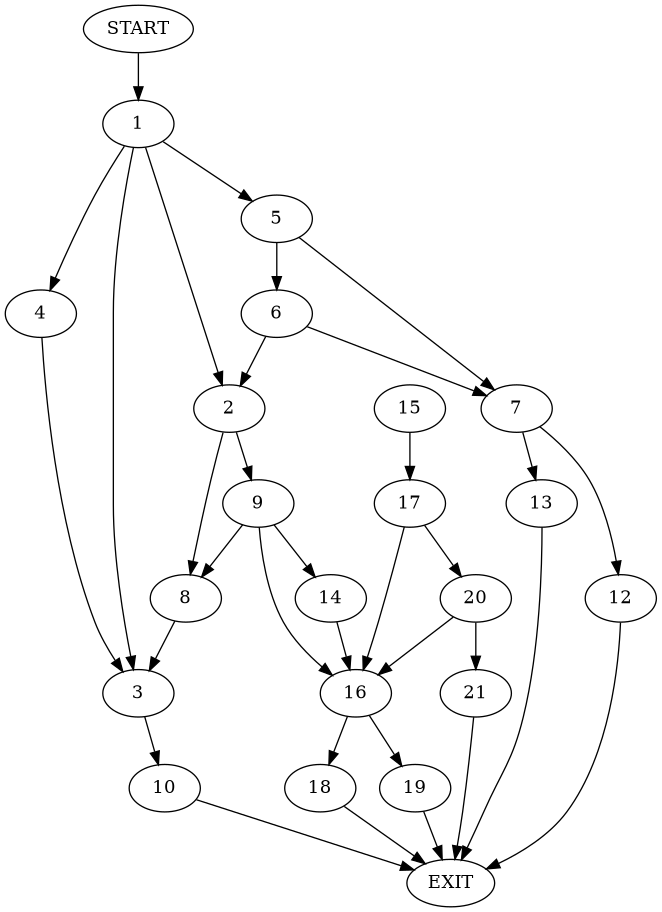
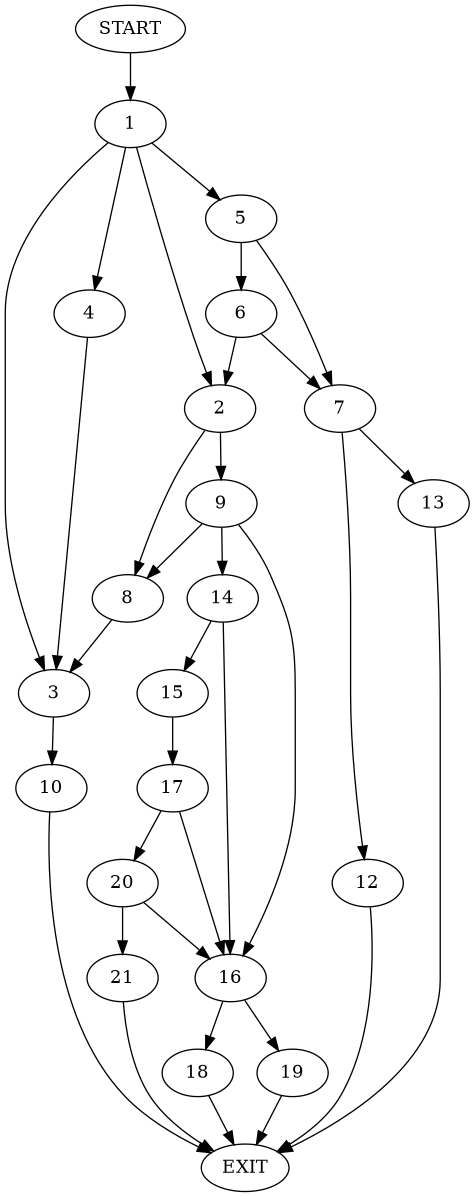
none -> (201, 640)
